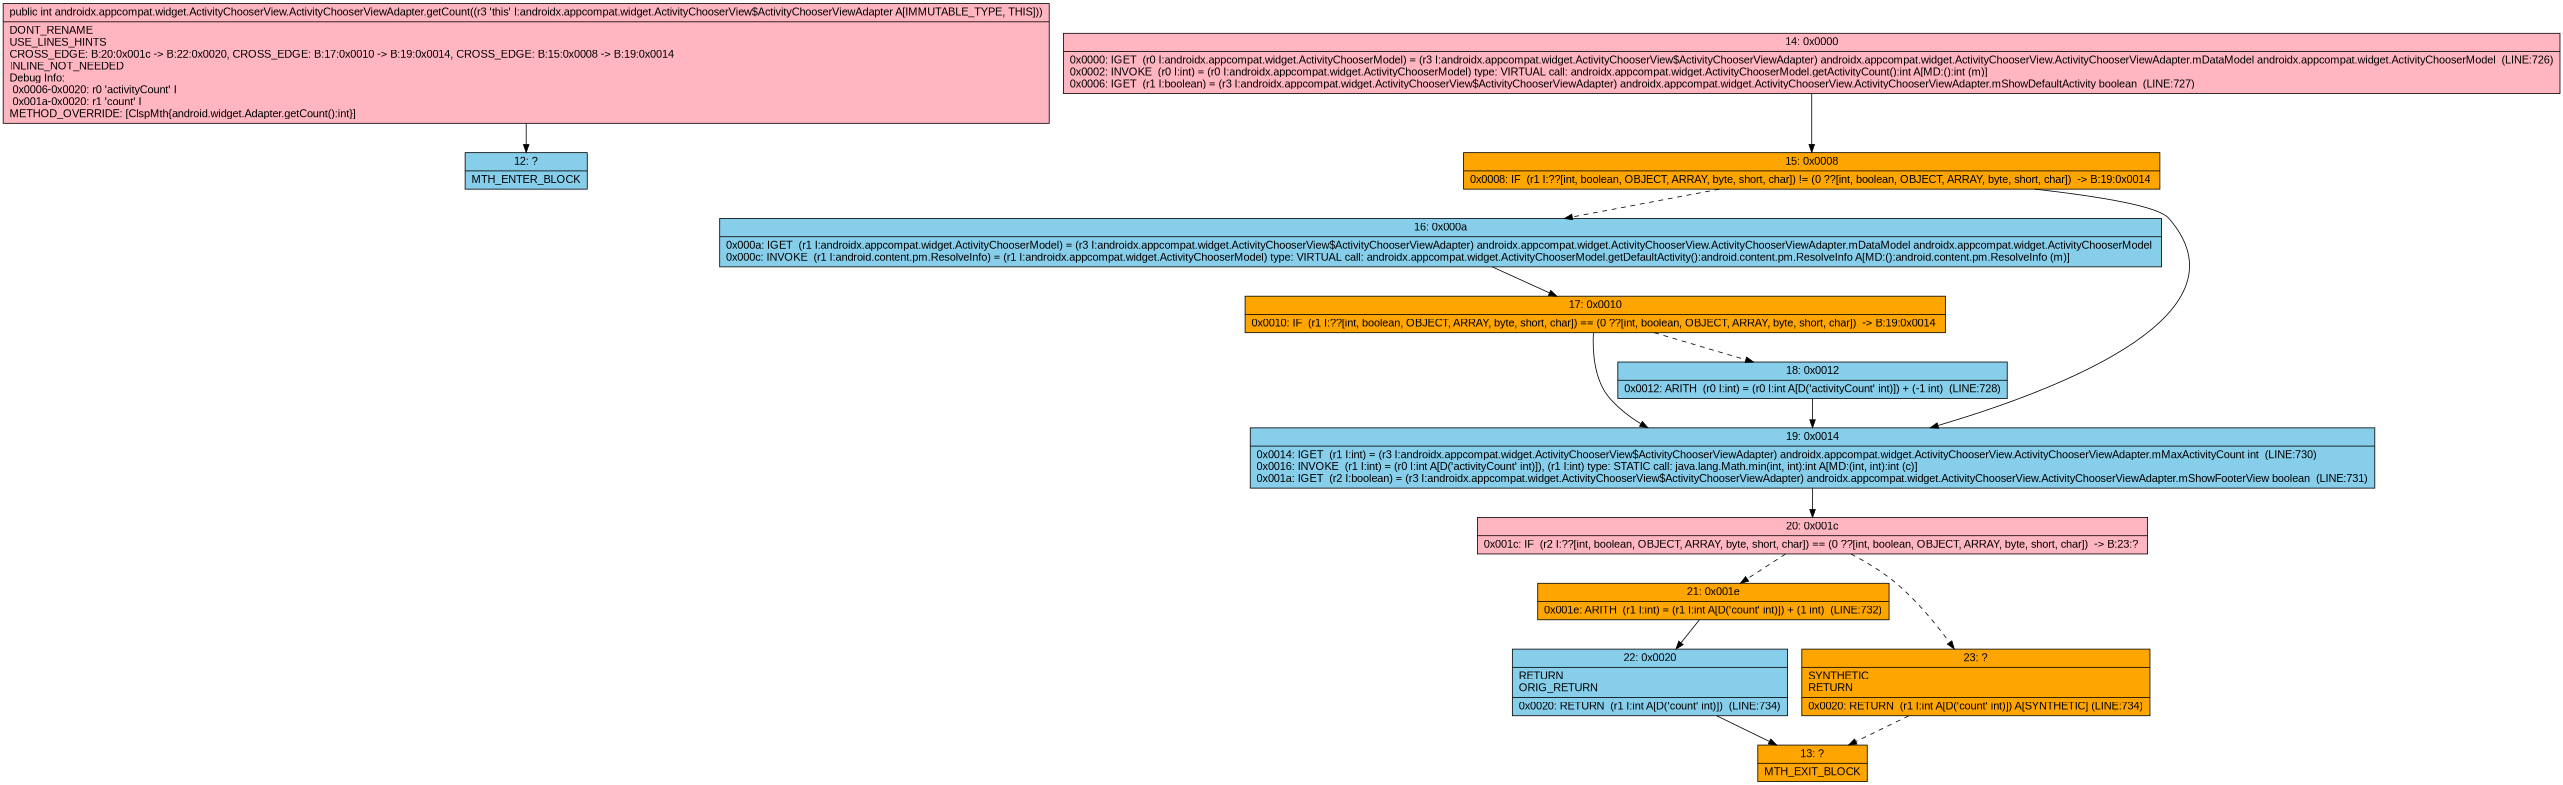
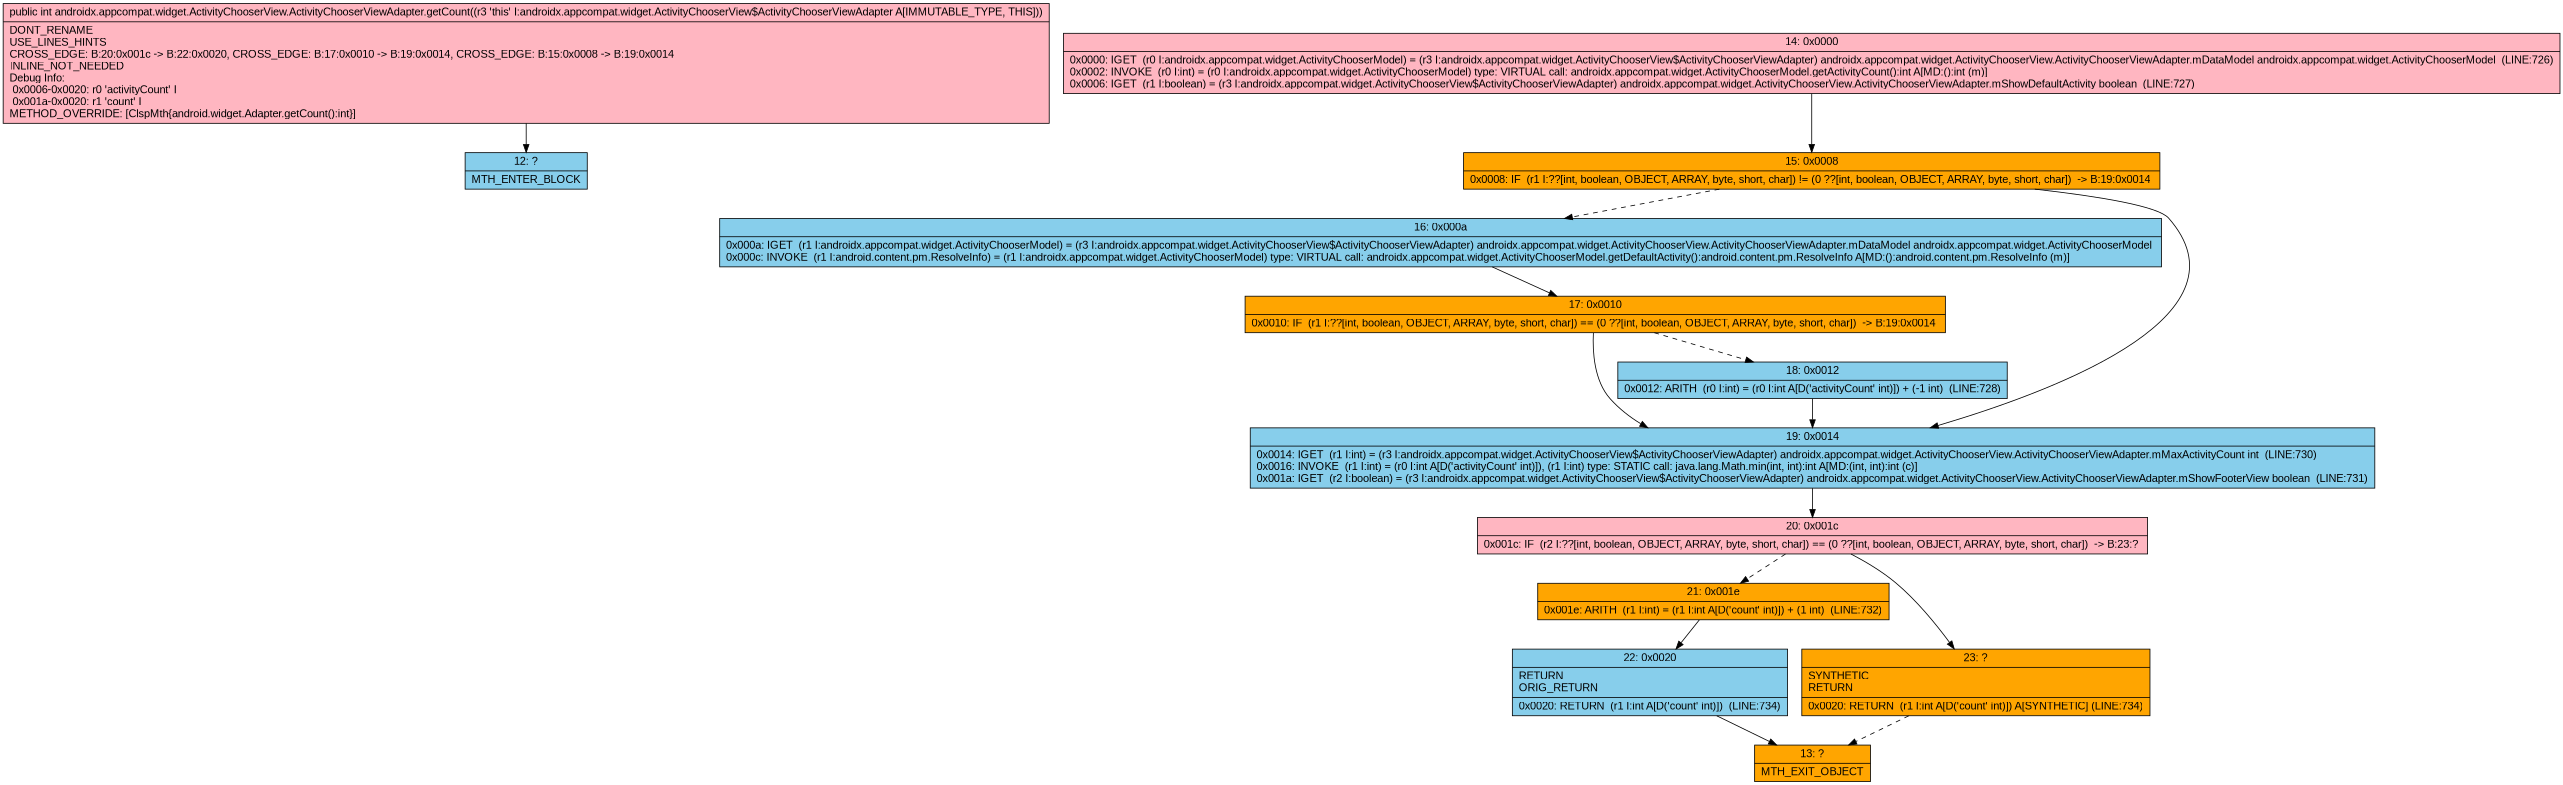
(1906, 592) -> (1906, 592)
(1813, 772) -> (1813, 772)
